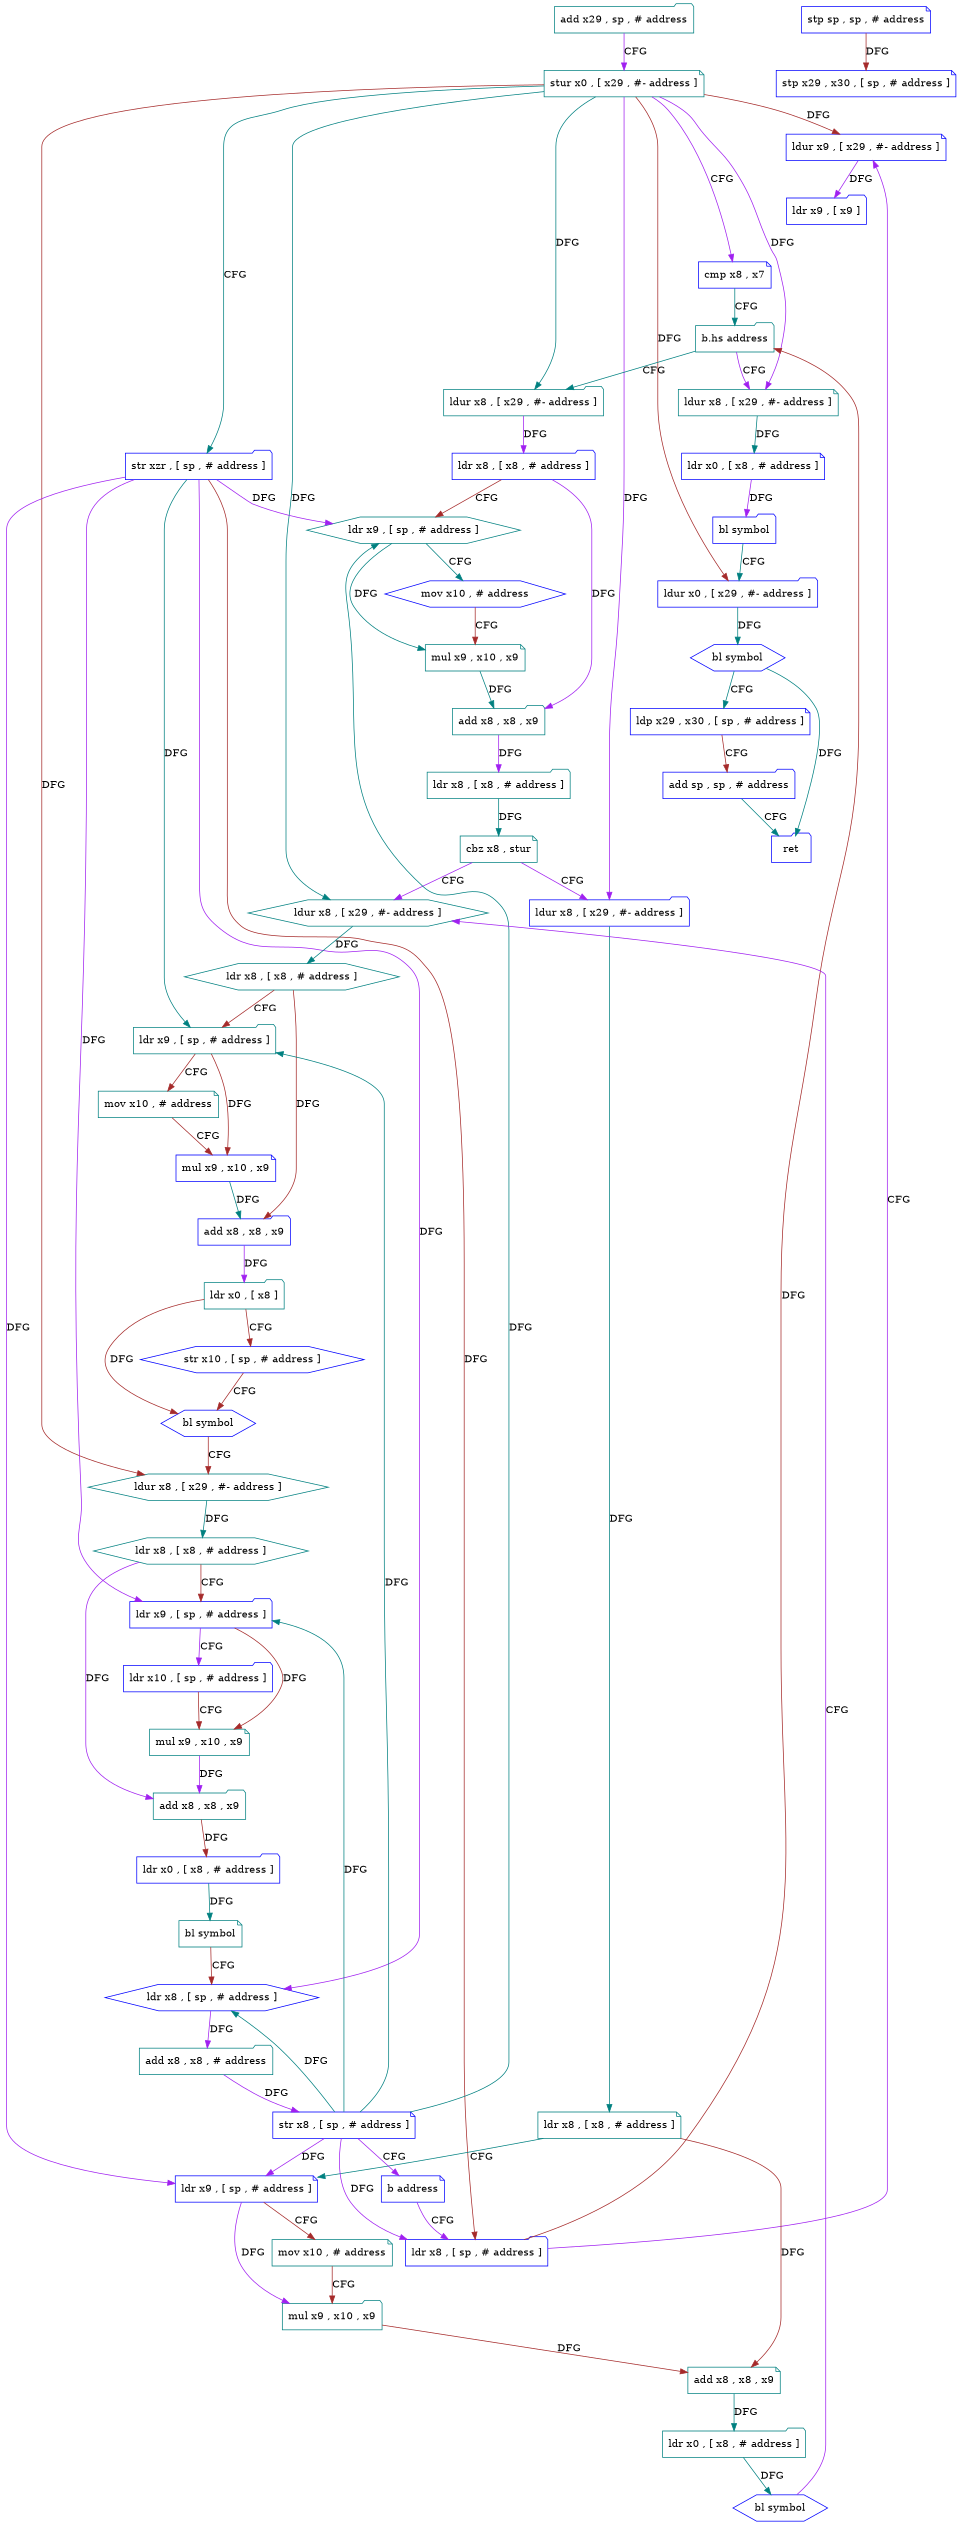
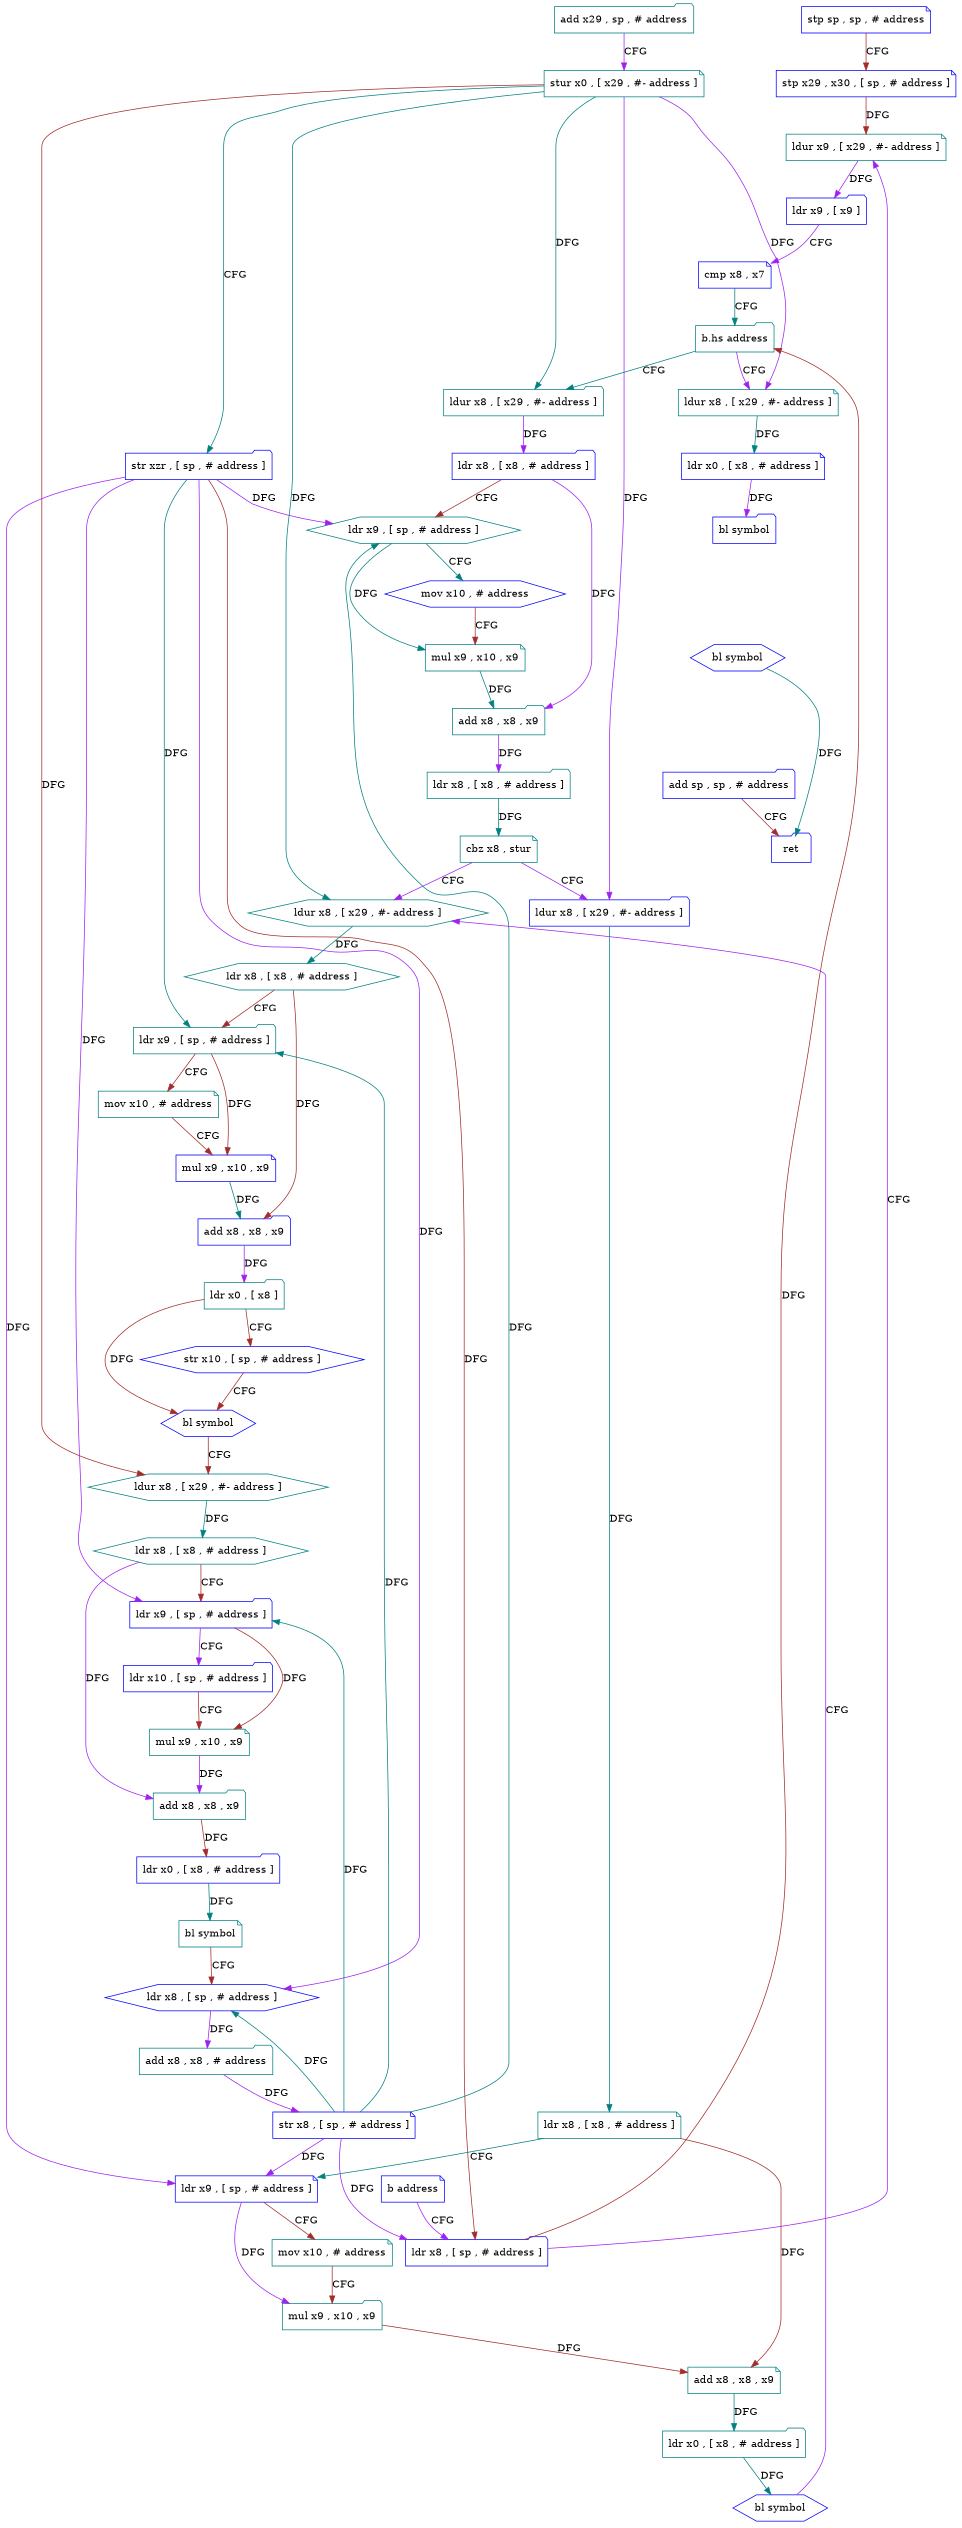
(878, 52) -> (878, 52)
(770, 108) -> (866, 112)
(866, 147) -> (866, 147)
(704, 169) -> (801, 246)
(738, 594) -> none
(720, 722) -> none
(757, 815) -> (757, 815)
(376, 2155) -> none
